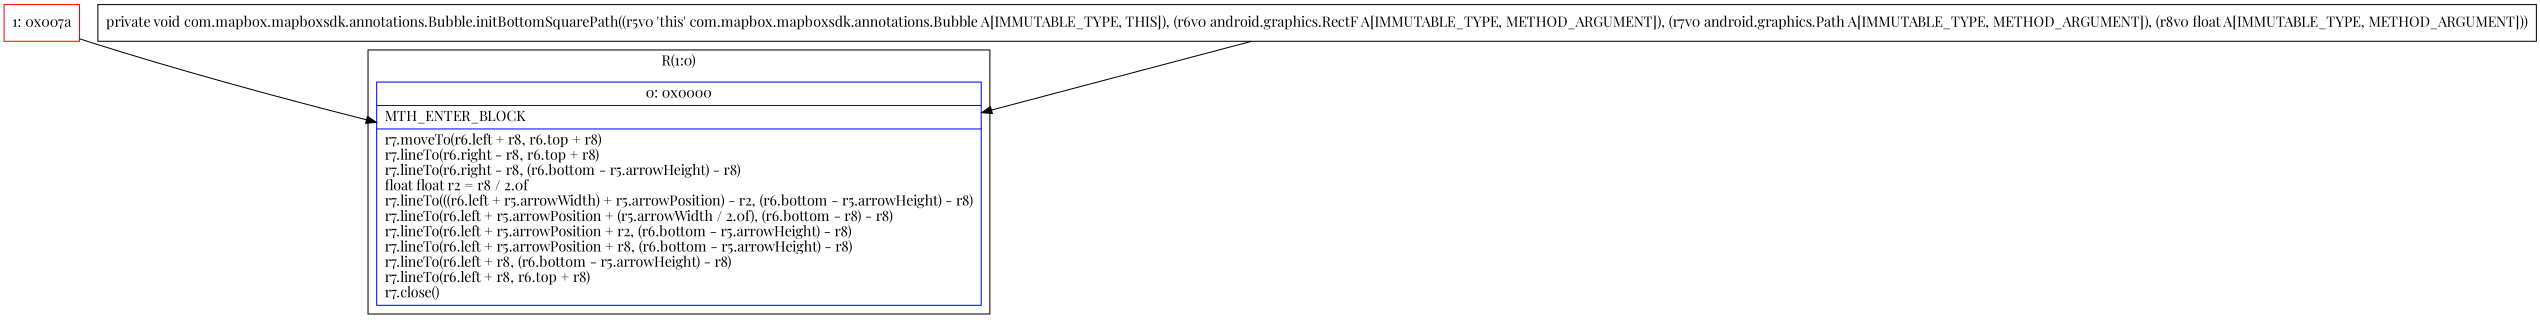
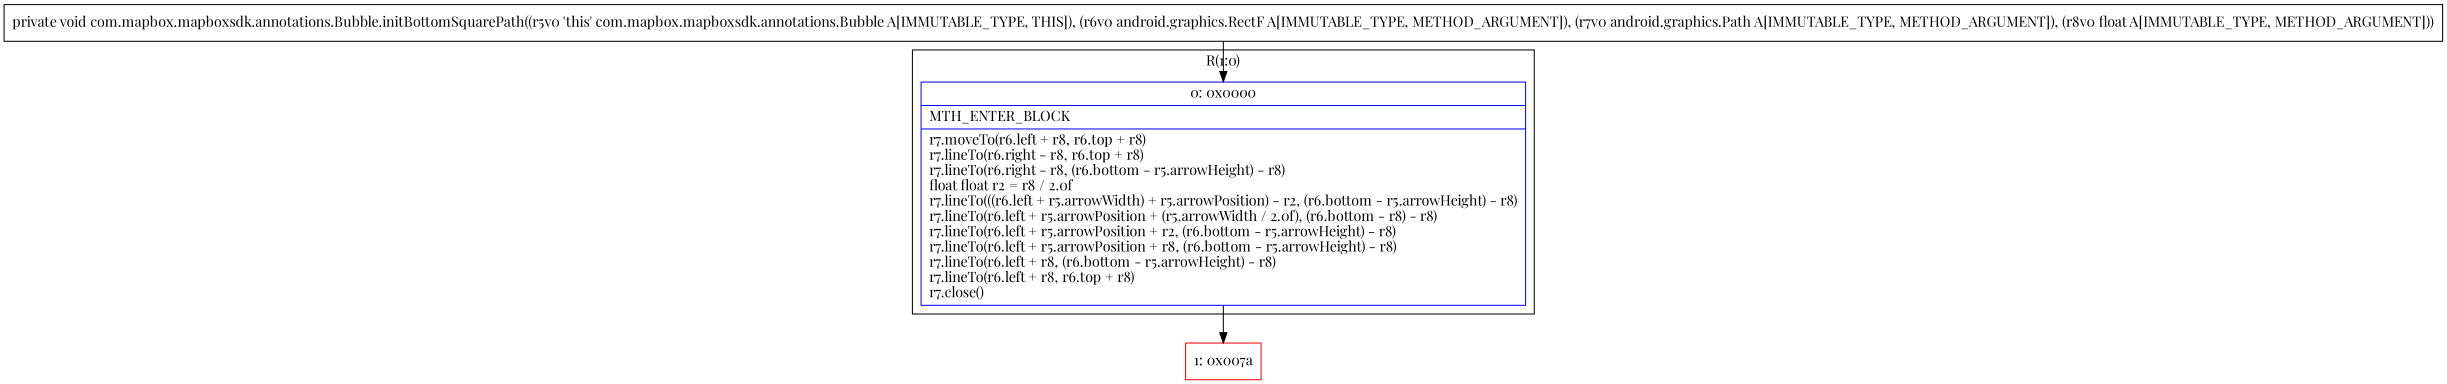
(222, 81) -> (1223, 320)
